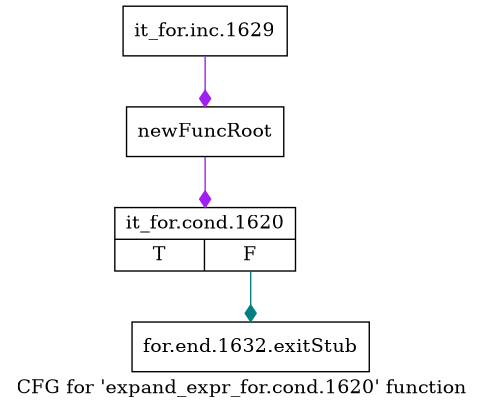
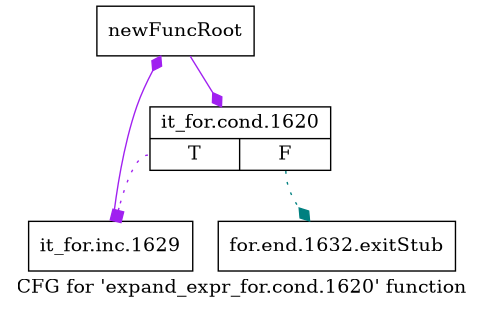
none -> (129, 178)
(251, 288) -> (290, 191)
